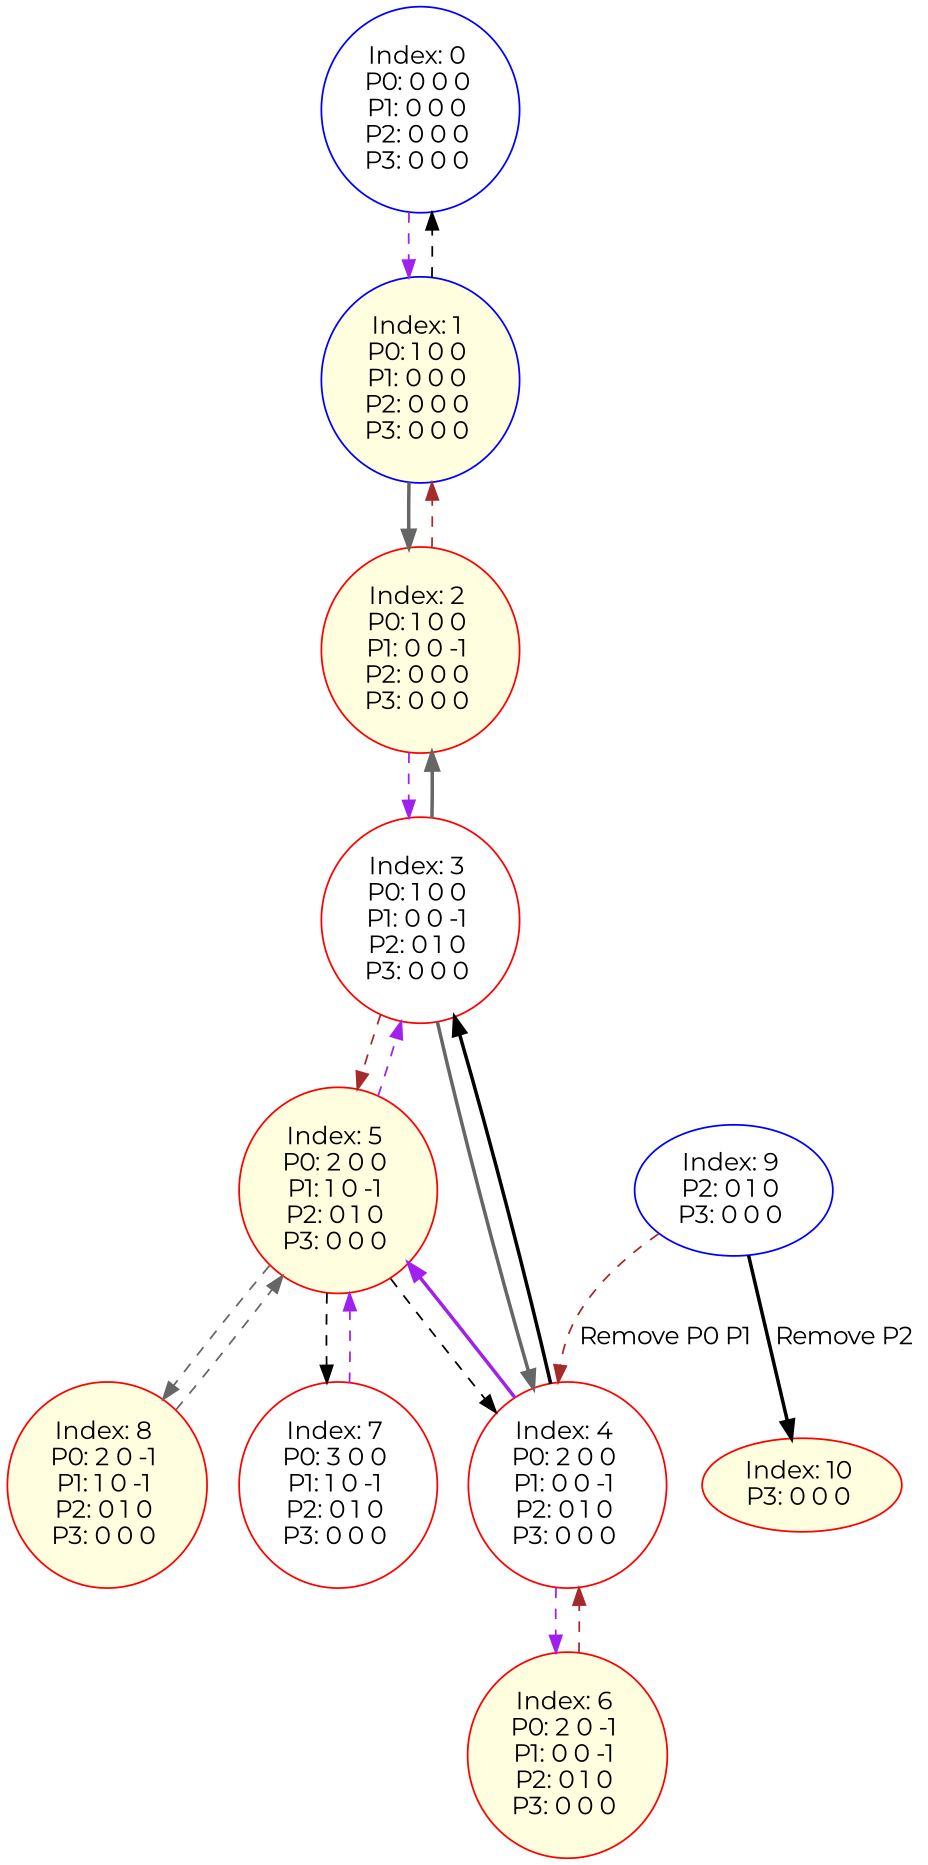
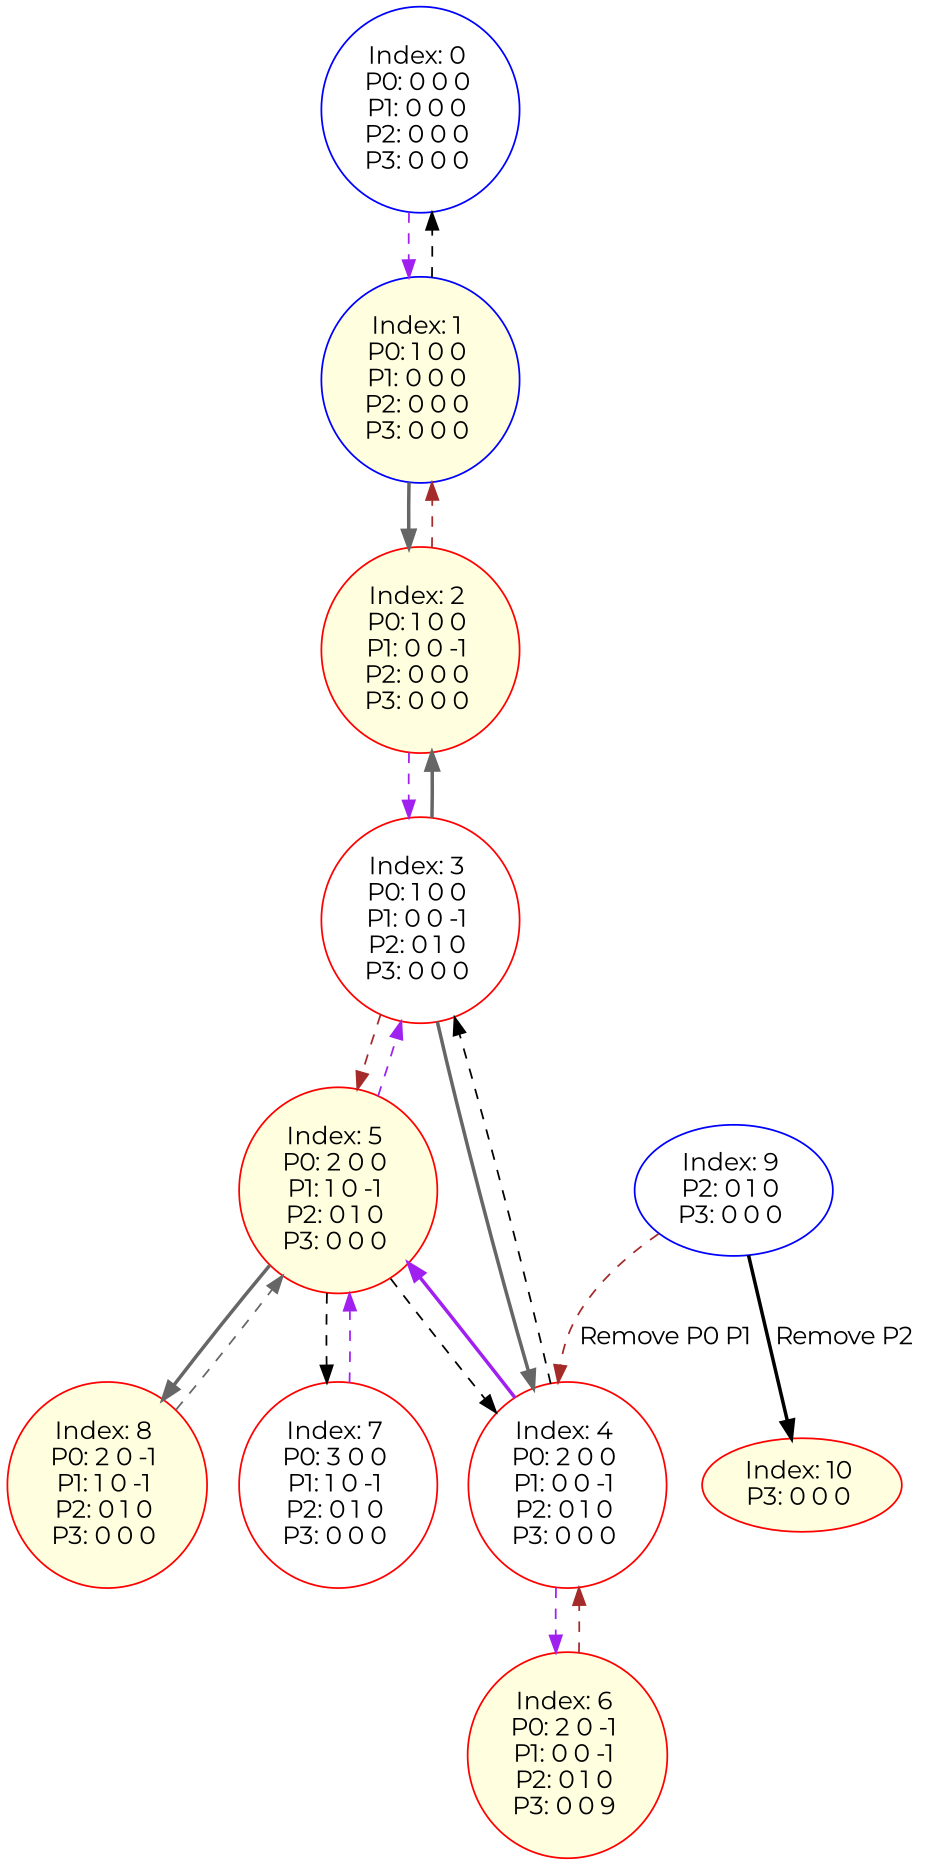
(507, 1209) -> (507, 1209)
(221, 1325) -> (221, 1325)
(567, 1755) -> (567, 1755)
